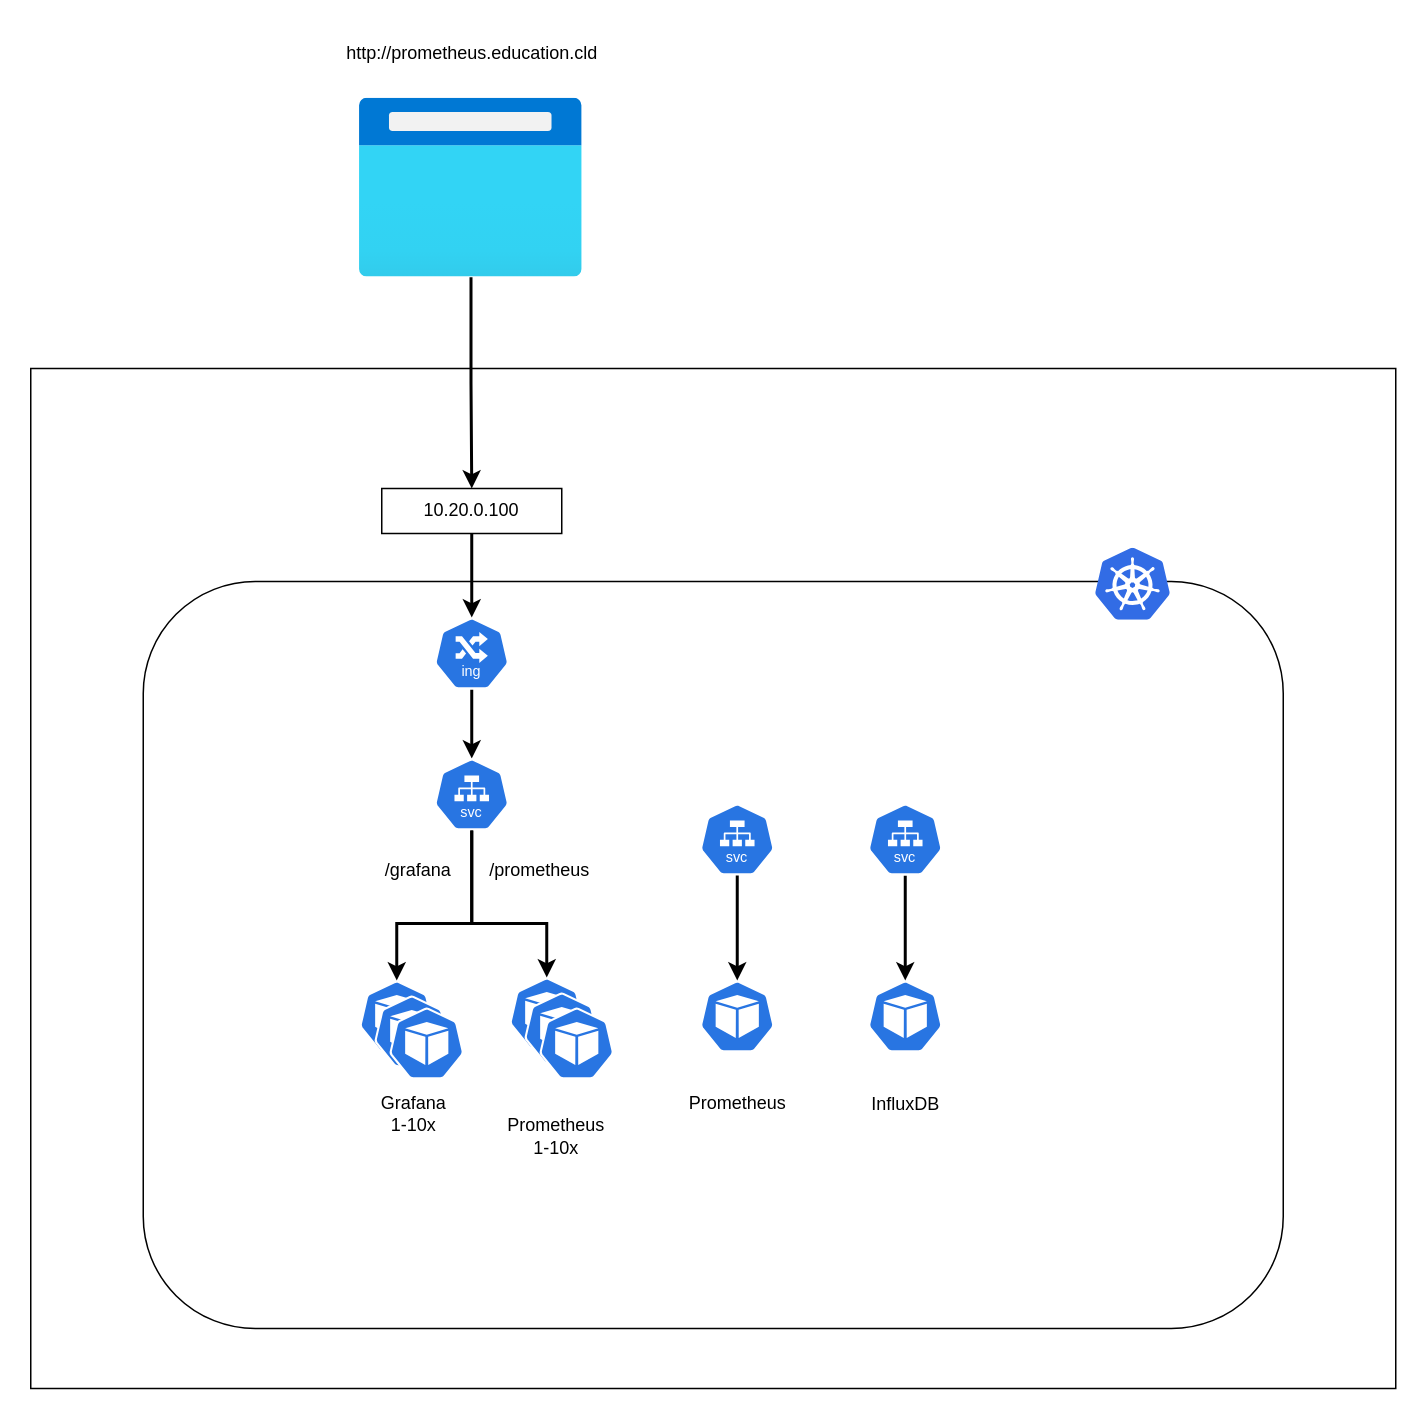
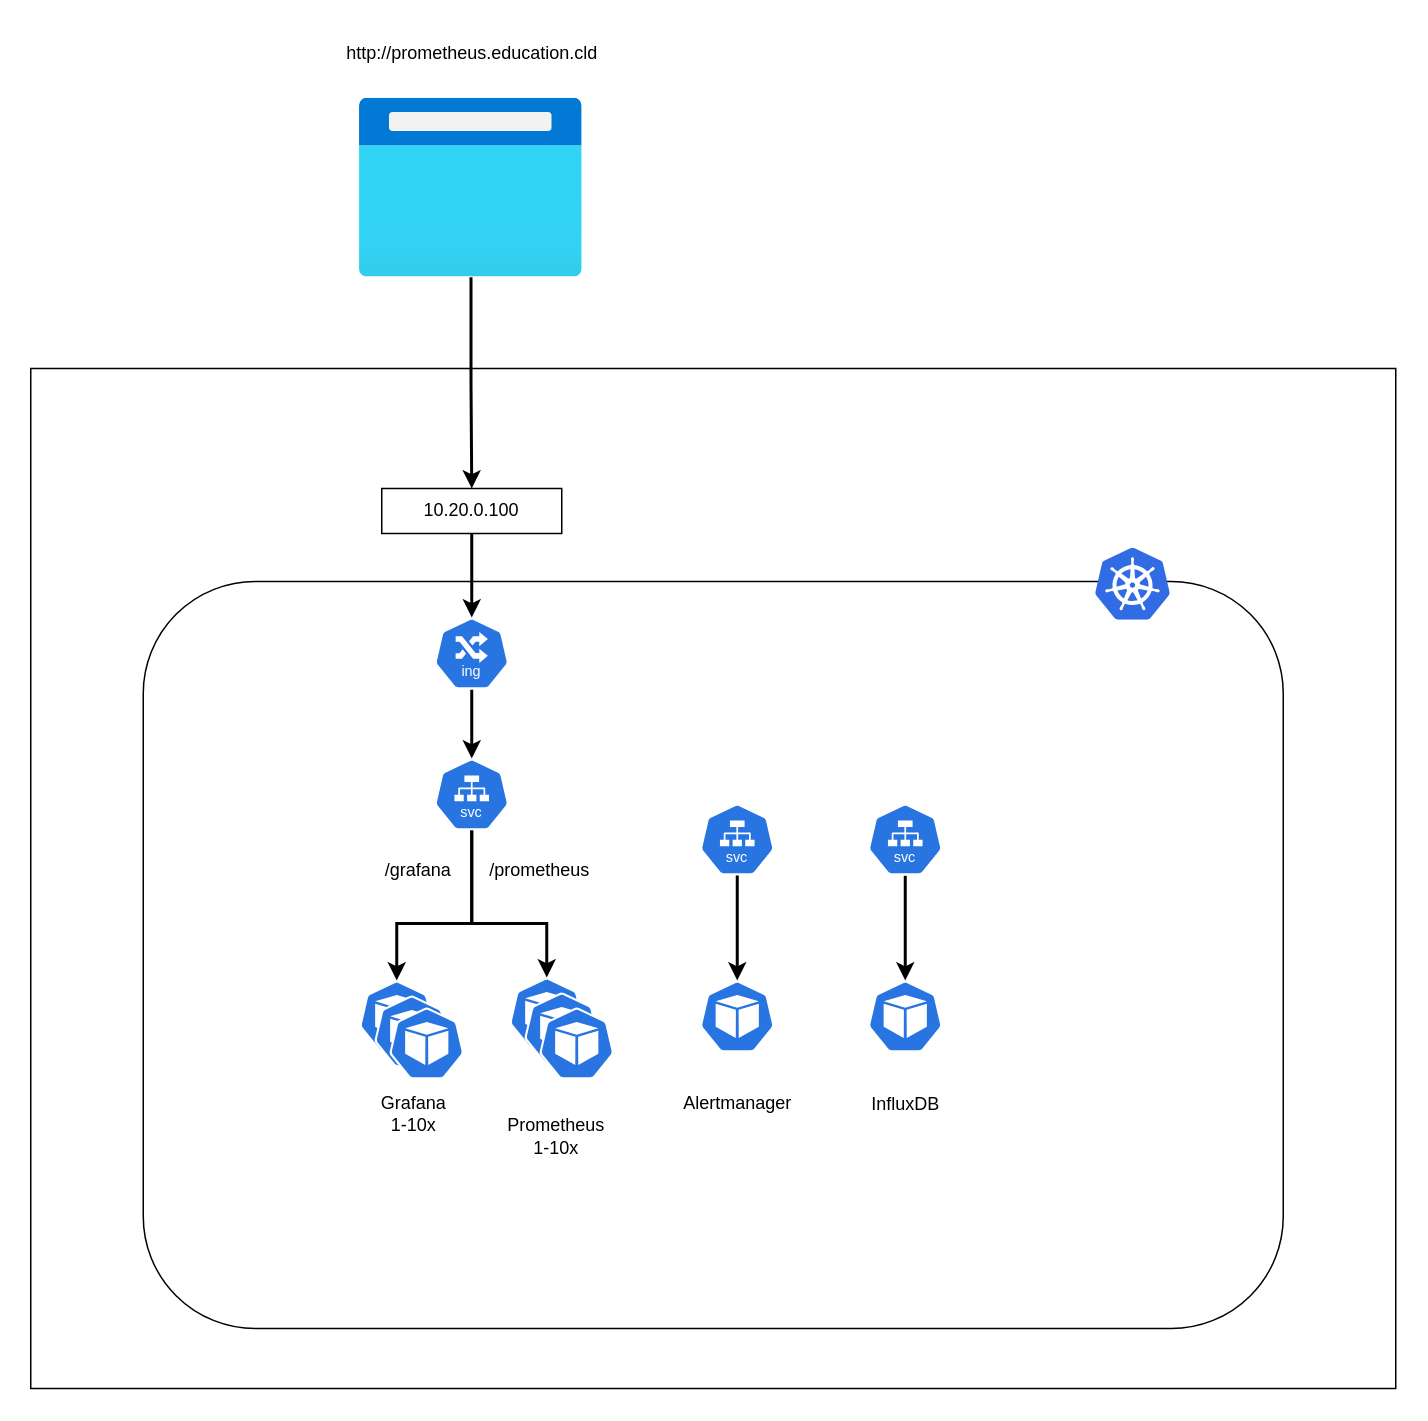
(738, 1103) -> (738, 1103)
